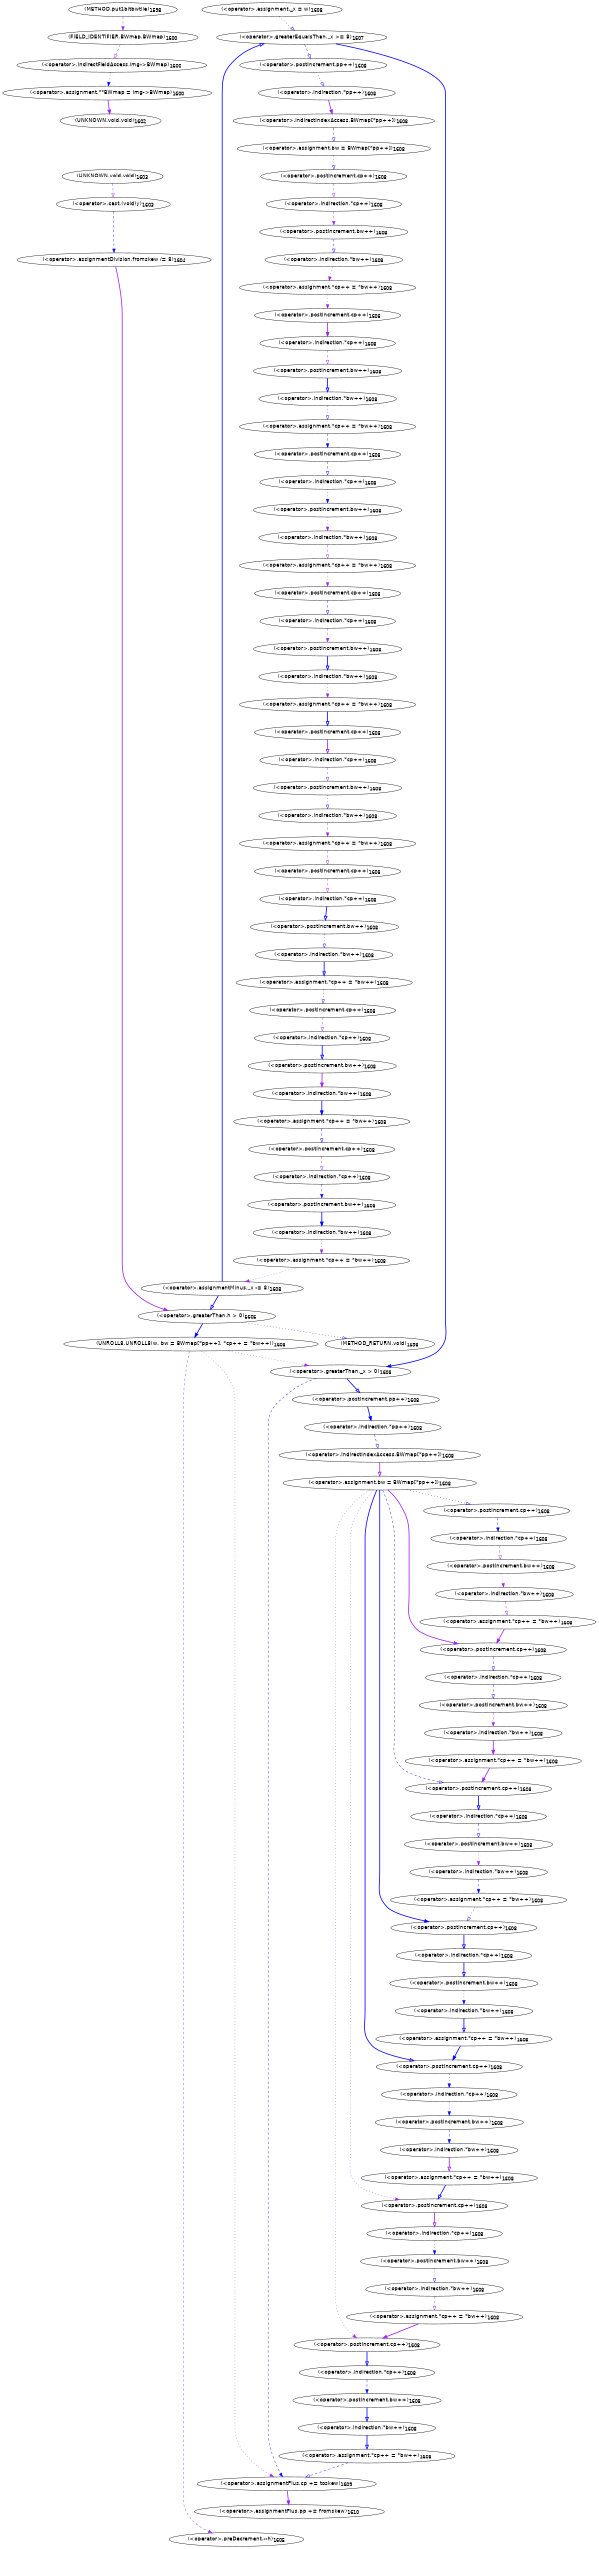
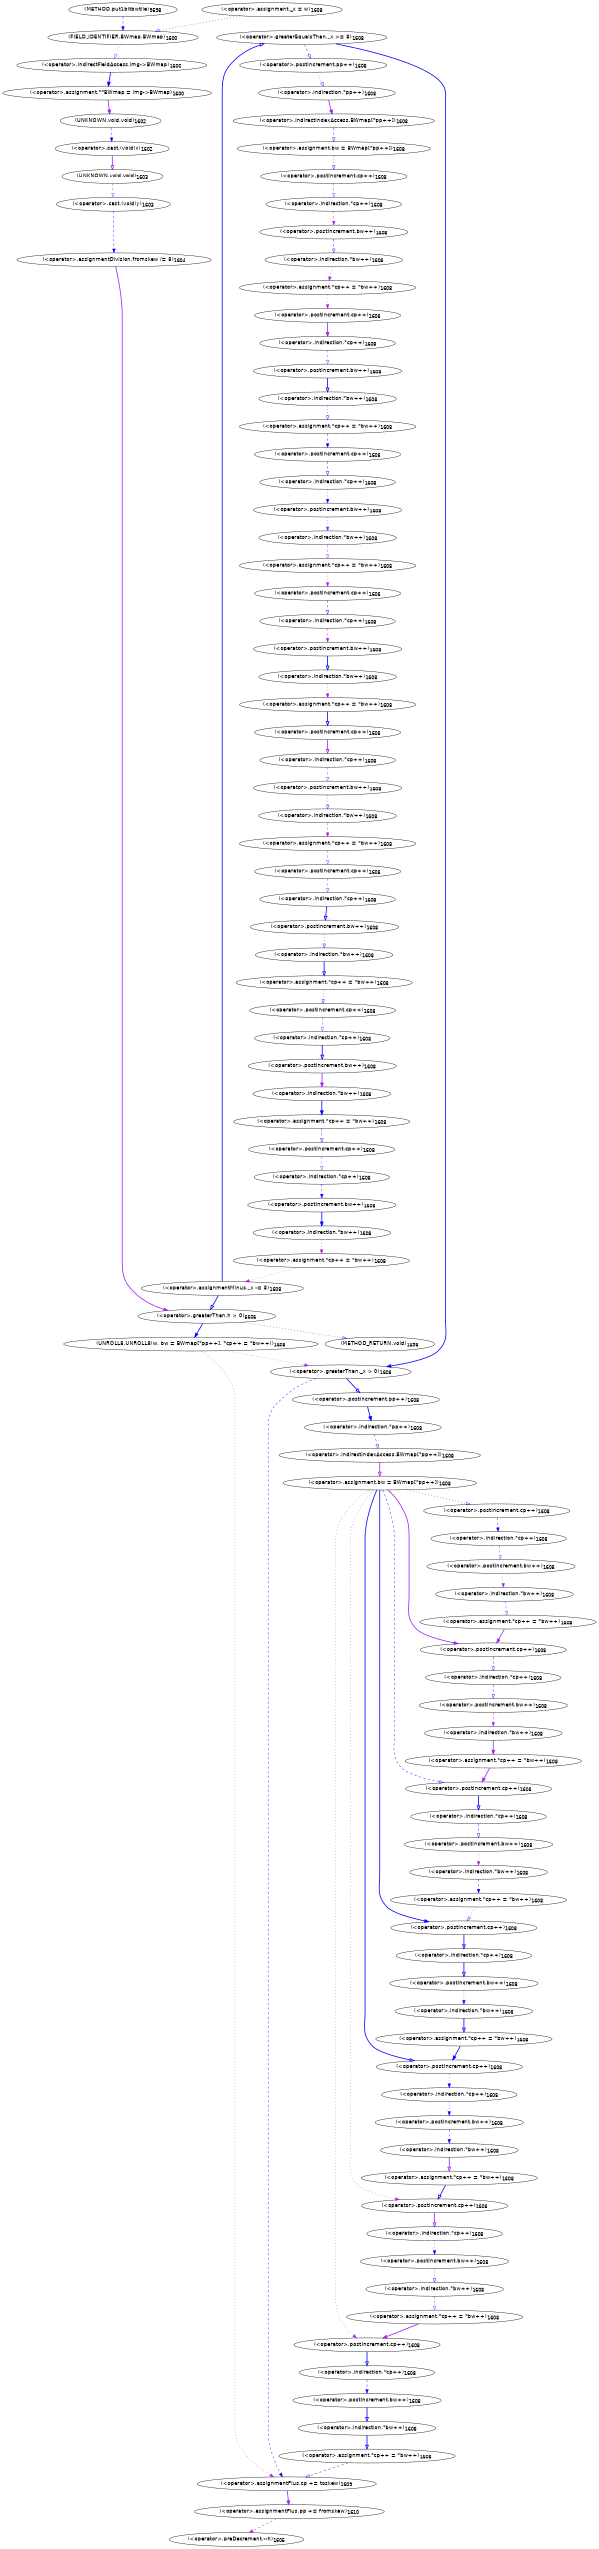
(156, 9) -> (156, 9)
(123, 22) -> (123, 22)
(285, 22) -> (200, 23)
(358, 37) -> (358, 37)
(118, 50) -> (118, 50)
(110, 77) -> (110, 77)
none -> (112, 149)
(184, 1947) -> (265, 2525)
